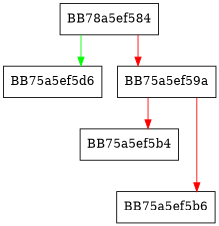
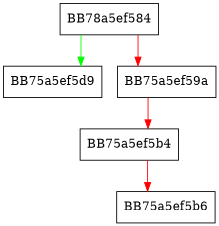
(53, 82) -> (53, 82)
(197, 140) -> (148, 171)
